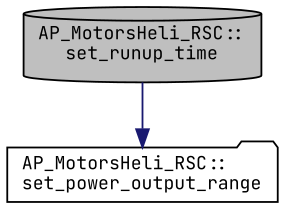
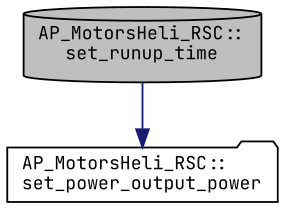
(142, 175) -> (142, 175)
